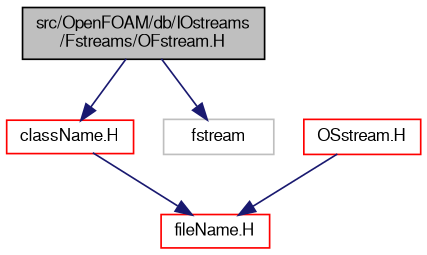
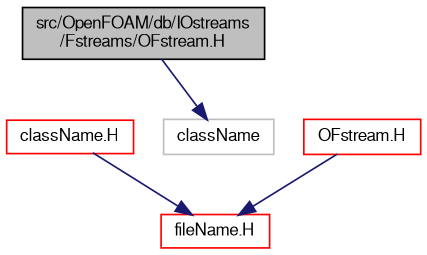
(109, 83) -> none
(219, 137) -> (219, 137)
(362, 137) -> (362, 137)
